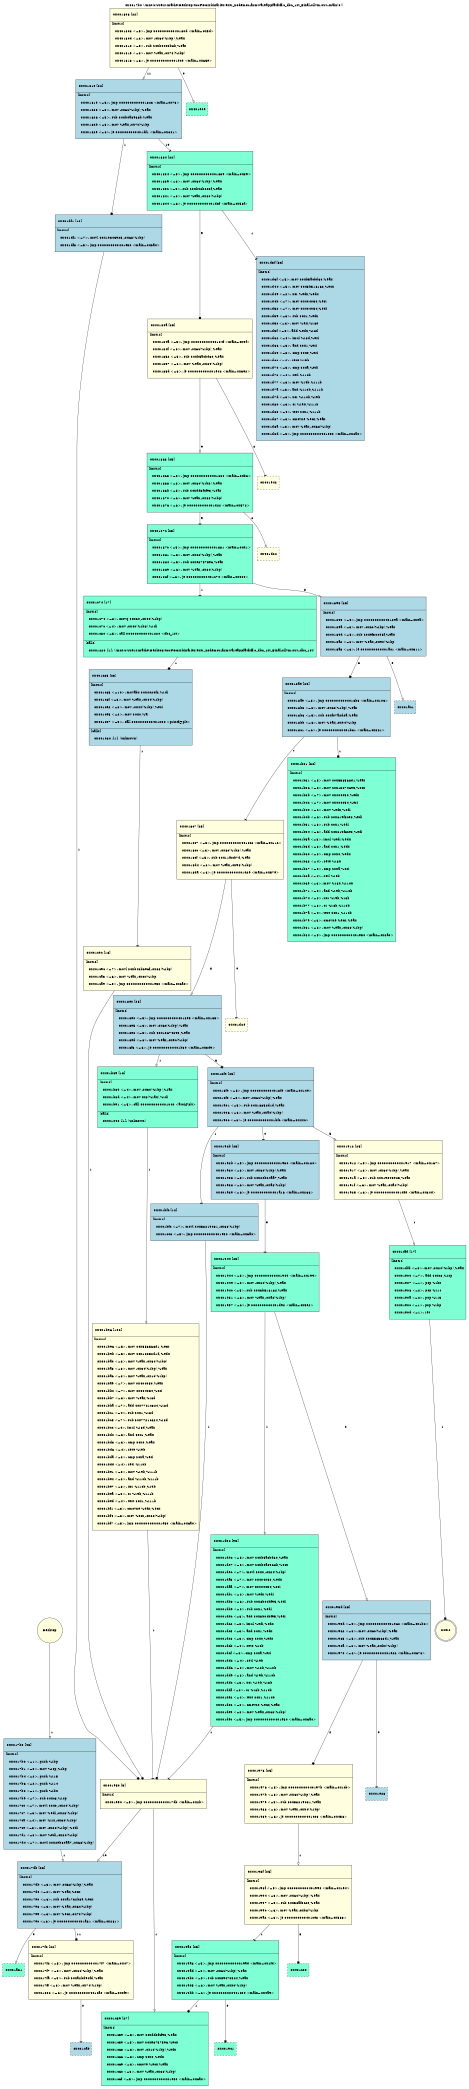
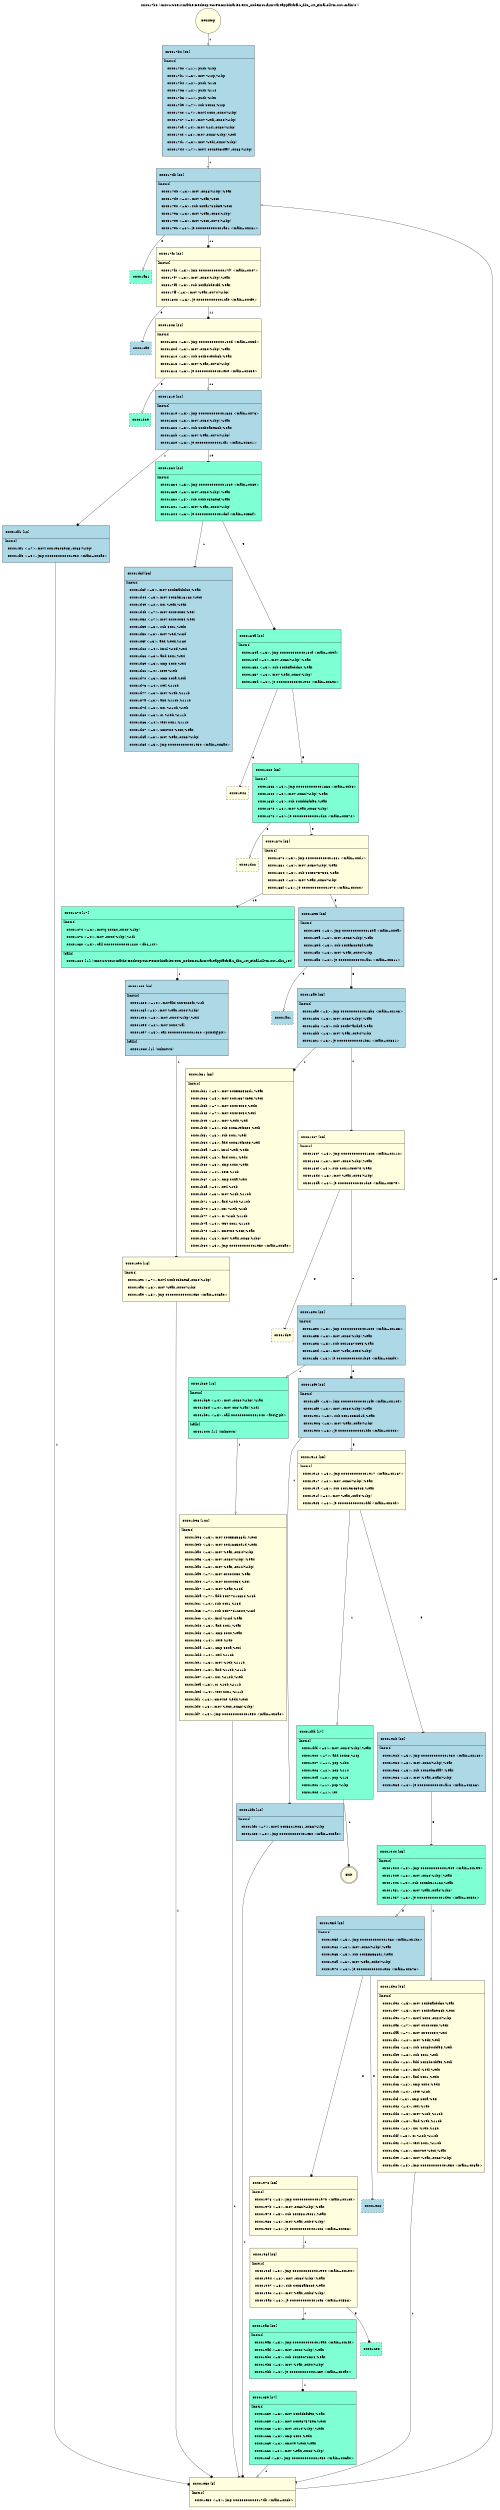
none -> (208, 311)
(200, 349) -> (289, 659)
(200, 554) -> (315, 865)
(202, 590) -> (254, 900)
(342, 850) -> (240, 1160)
(211, 969) -> (353, 1279)
(263, 1133) -> (391, 1621)
(265, 1630) -> (431, 2076)
(446, 1630) -> (349, 1875)
(154, 1909) -> (263, 2470)
(225, 2049) -> none
